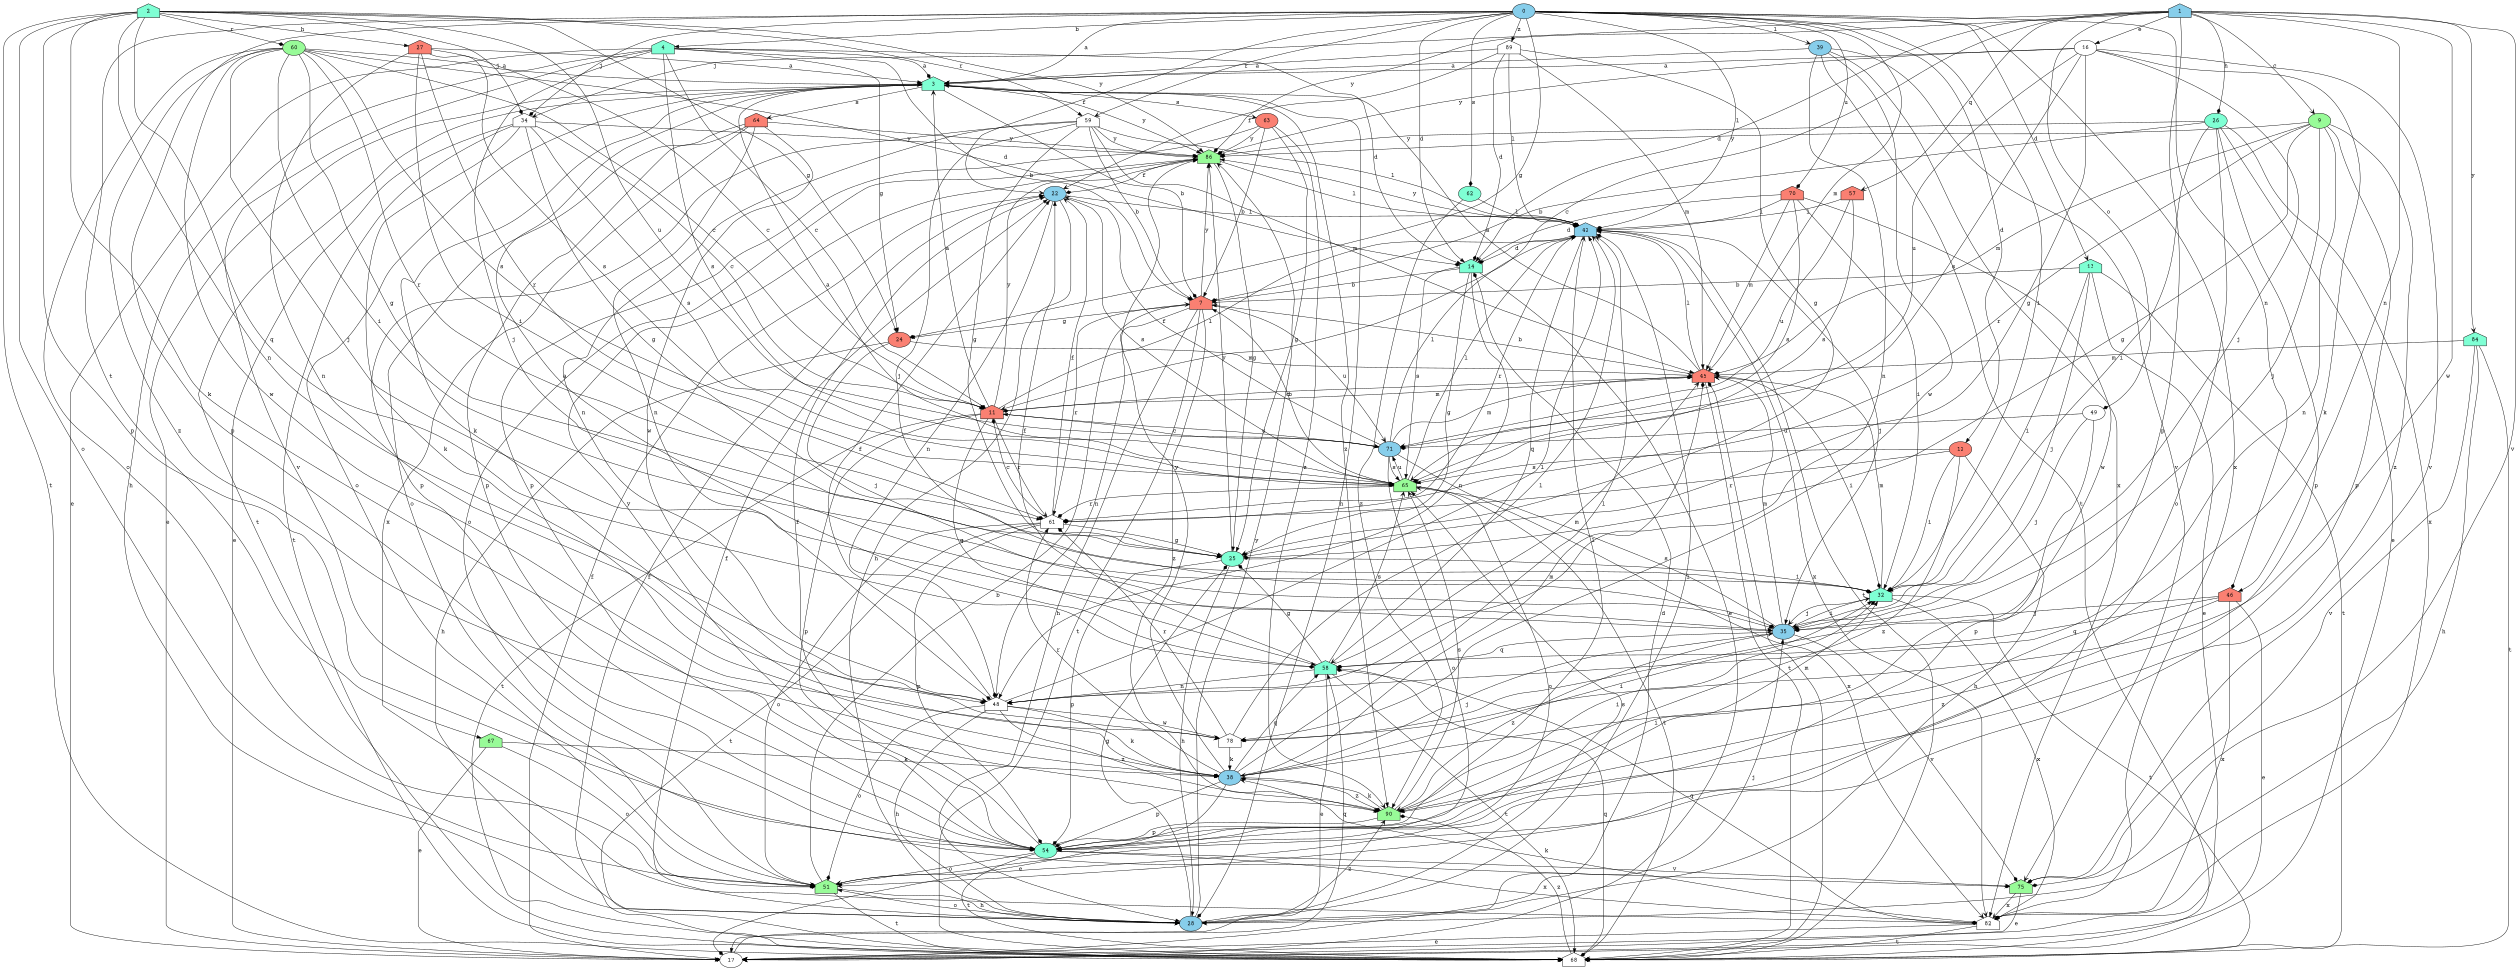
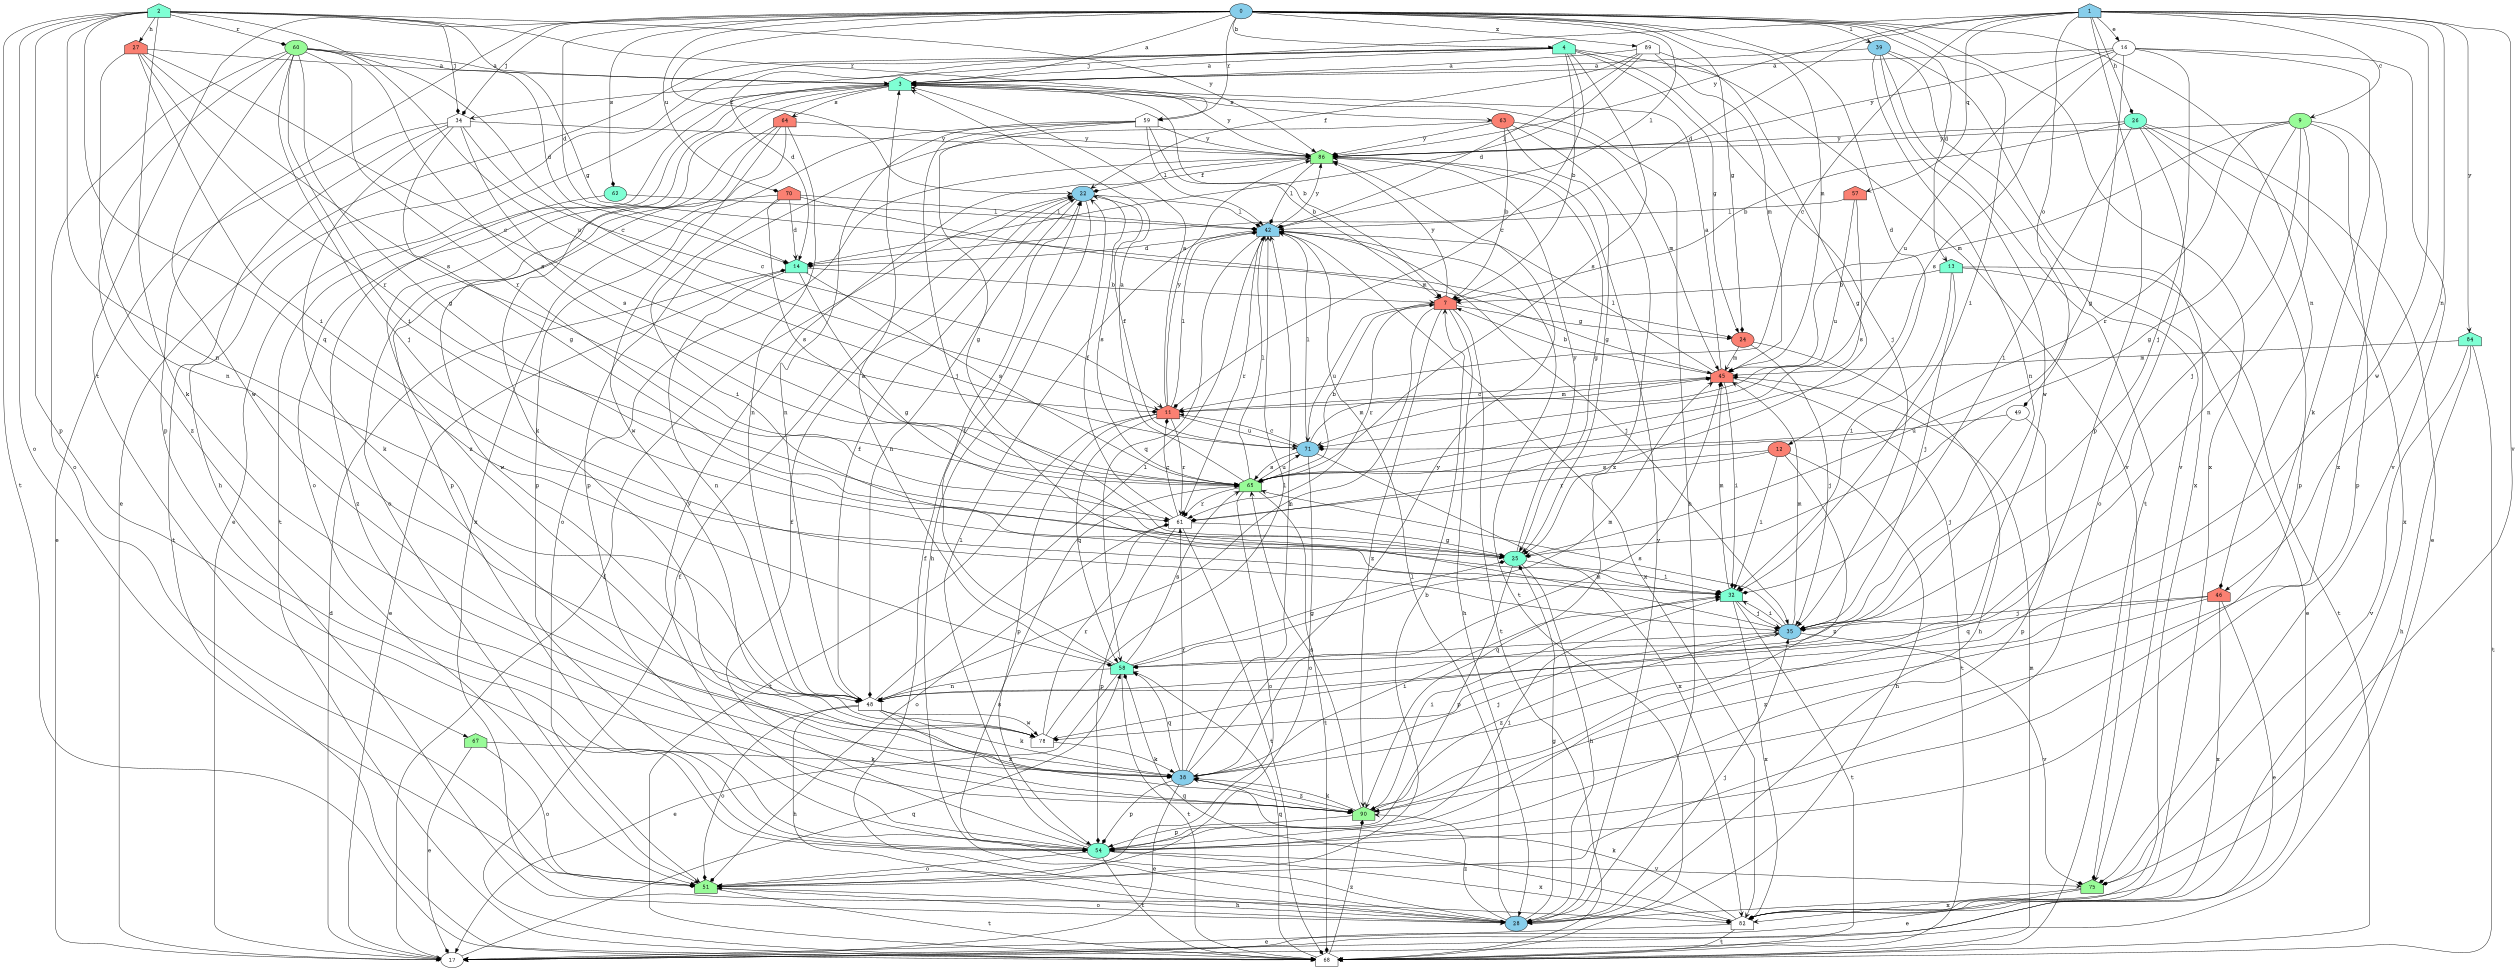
(1364, 256) -> (1649, 210)
